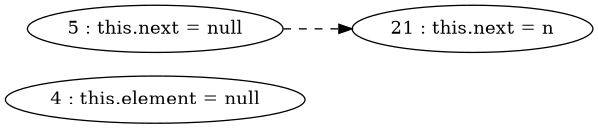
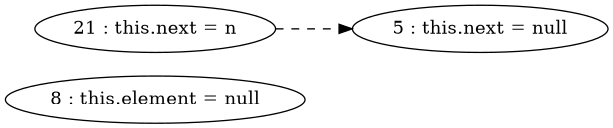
(311, 29) -> (307, 29)
(155, 100) -> (155, 100)
